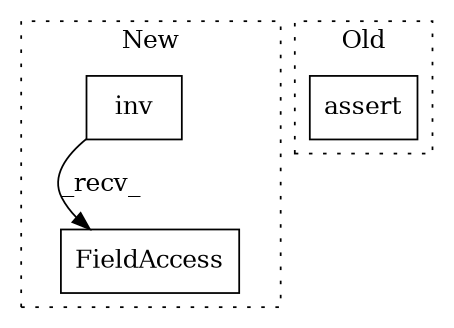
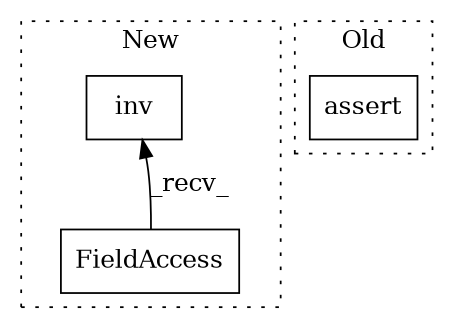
(59, 176) -> (150, 193)
